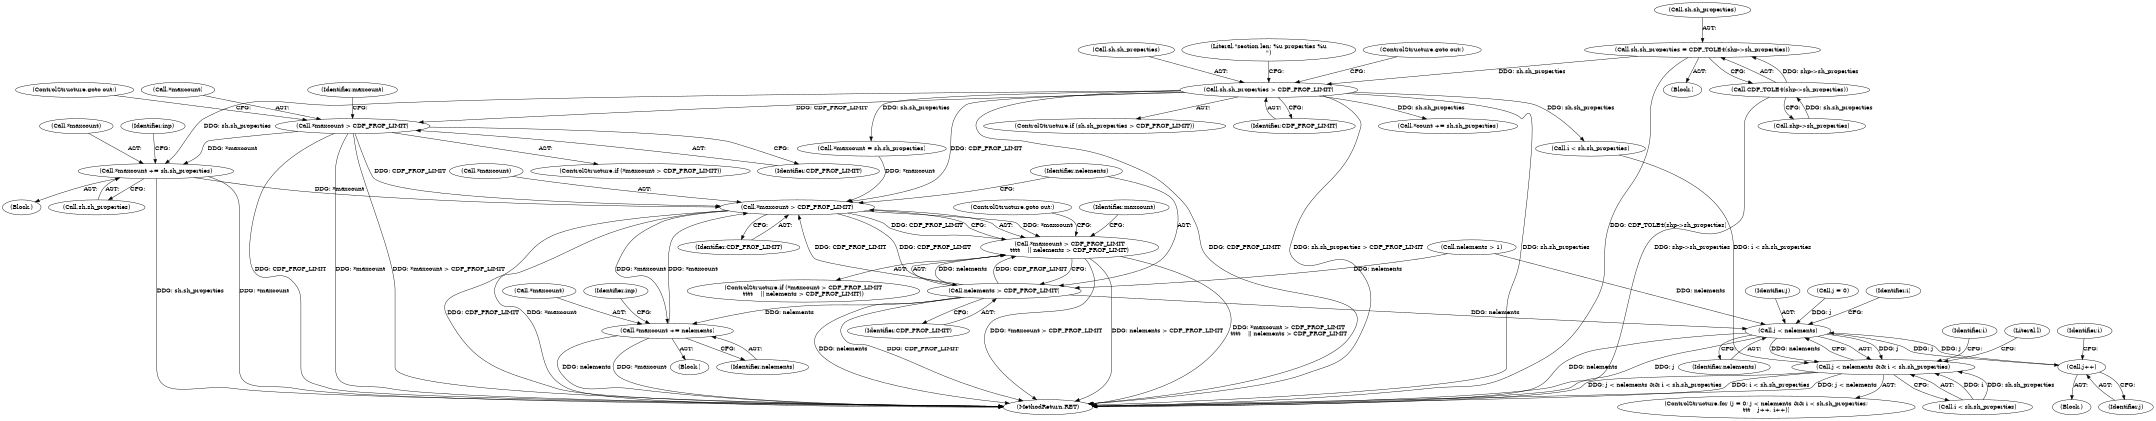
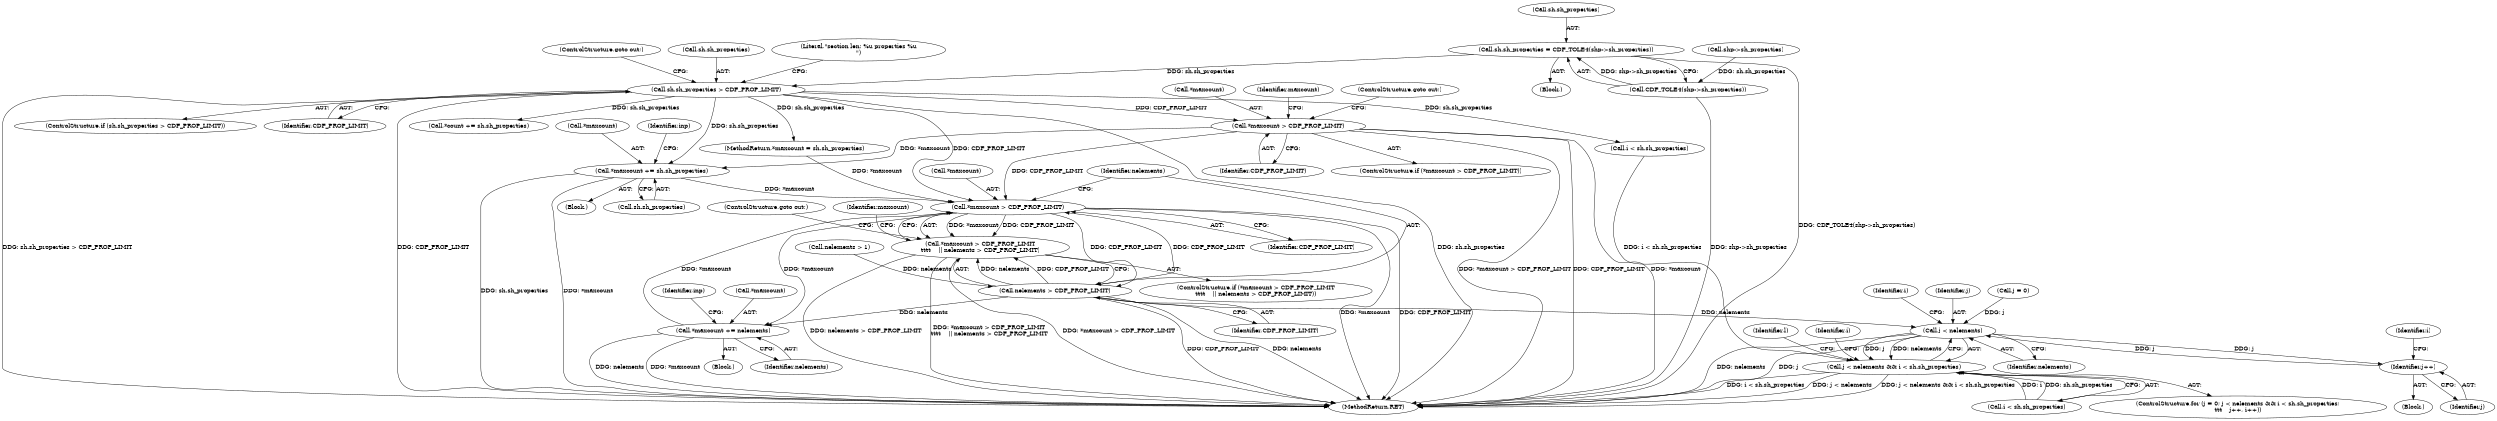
(1784, 108) -> none
(872, 149) -> (795, 149)
(1628, 289) -> none
(2027, 331) -> (1771, 331)
(2082, 367) -> (2413, 367)
